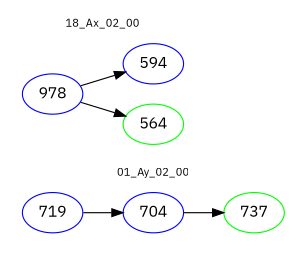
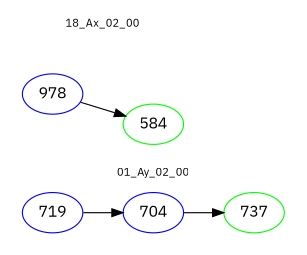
(153, 64) -> none
(153, 124) -> (153, 124)
